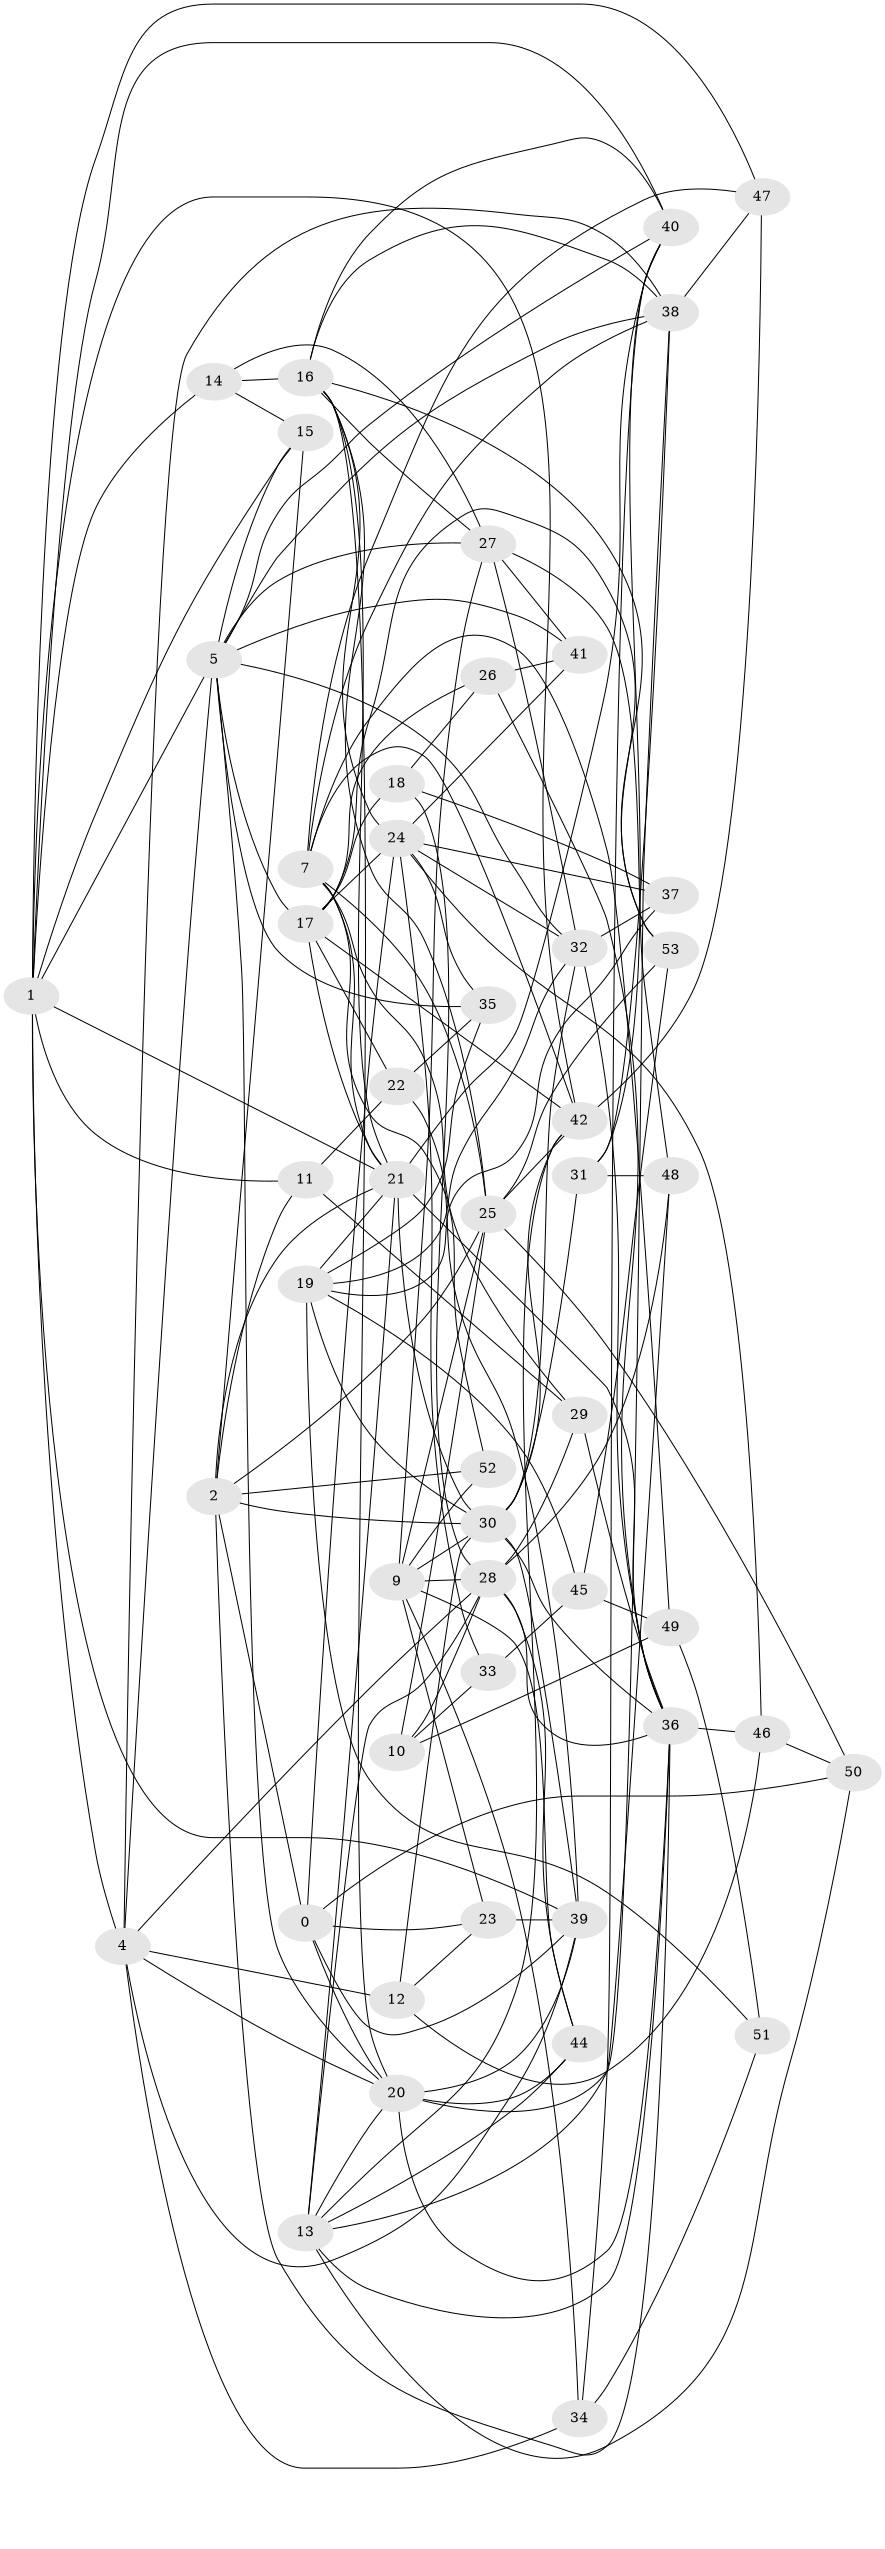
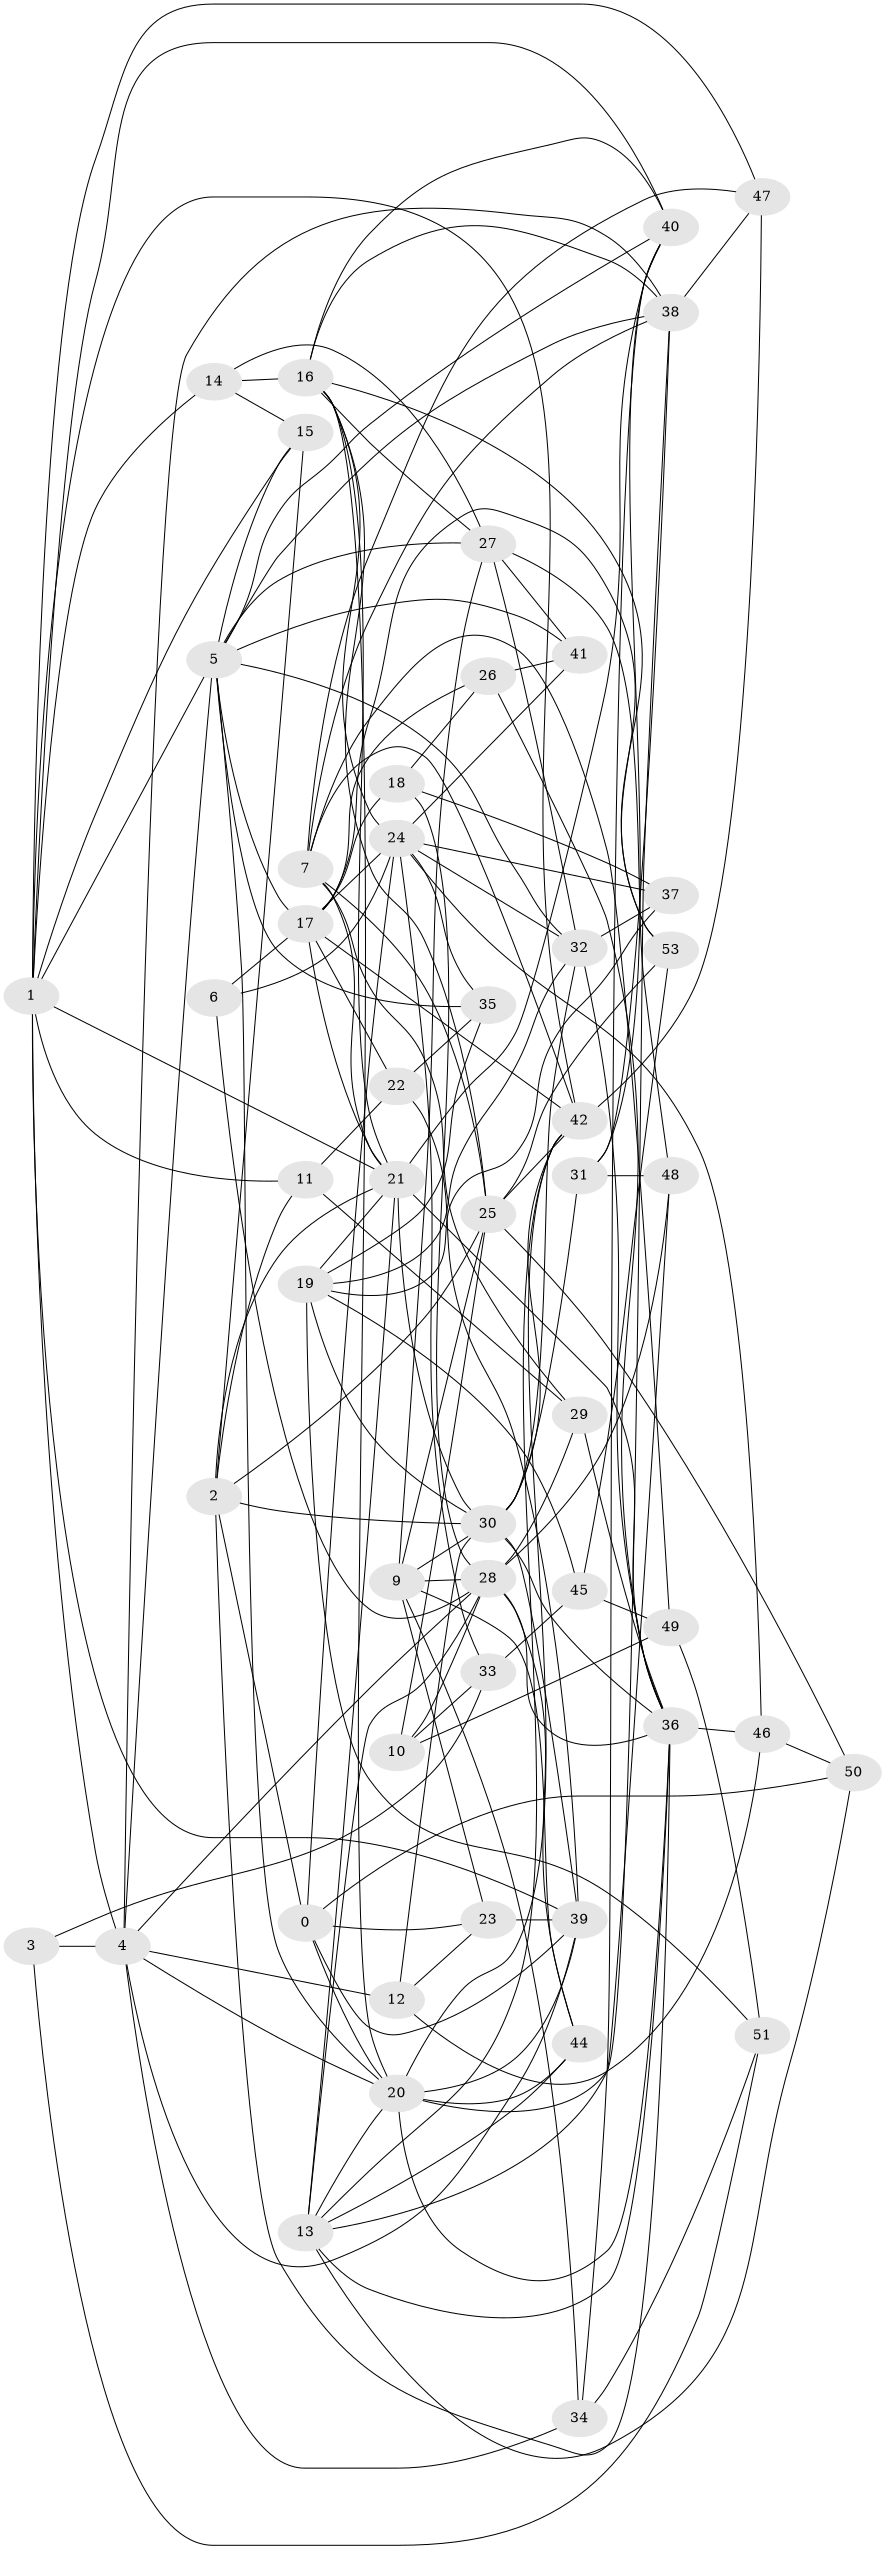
none -> (214, 998)
(488, 1469) -> none
none -> (542, 1626)
none -> (31, 1946)
